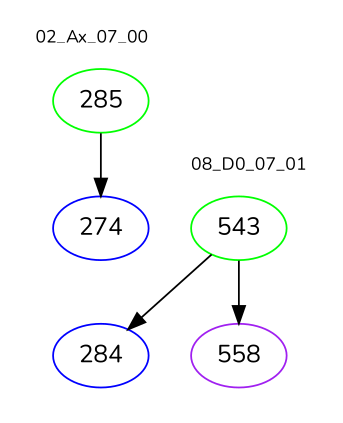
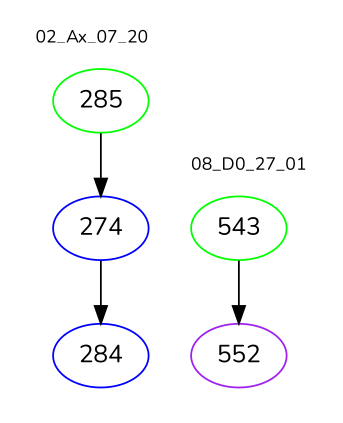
(92, 38) -> (92, 38)
(249, 165) -> (249, 165)
(189, 275) -> (101, 283)
(239, 356) -> (239, 356)
